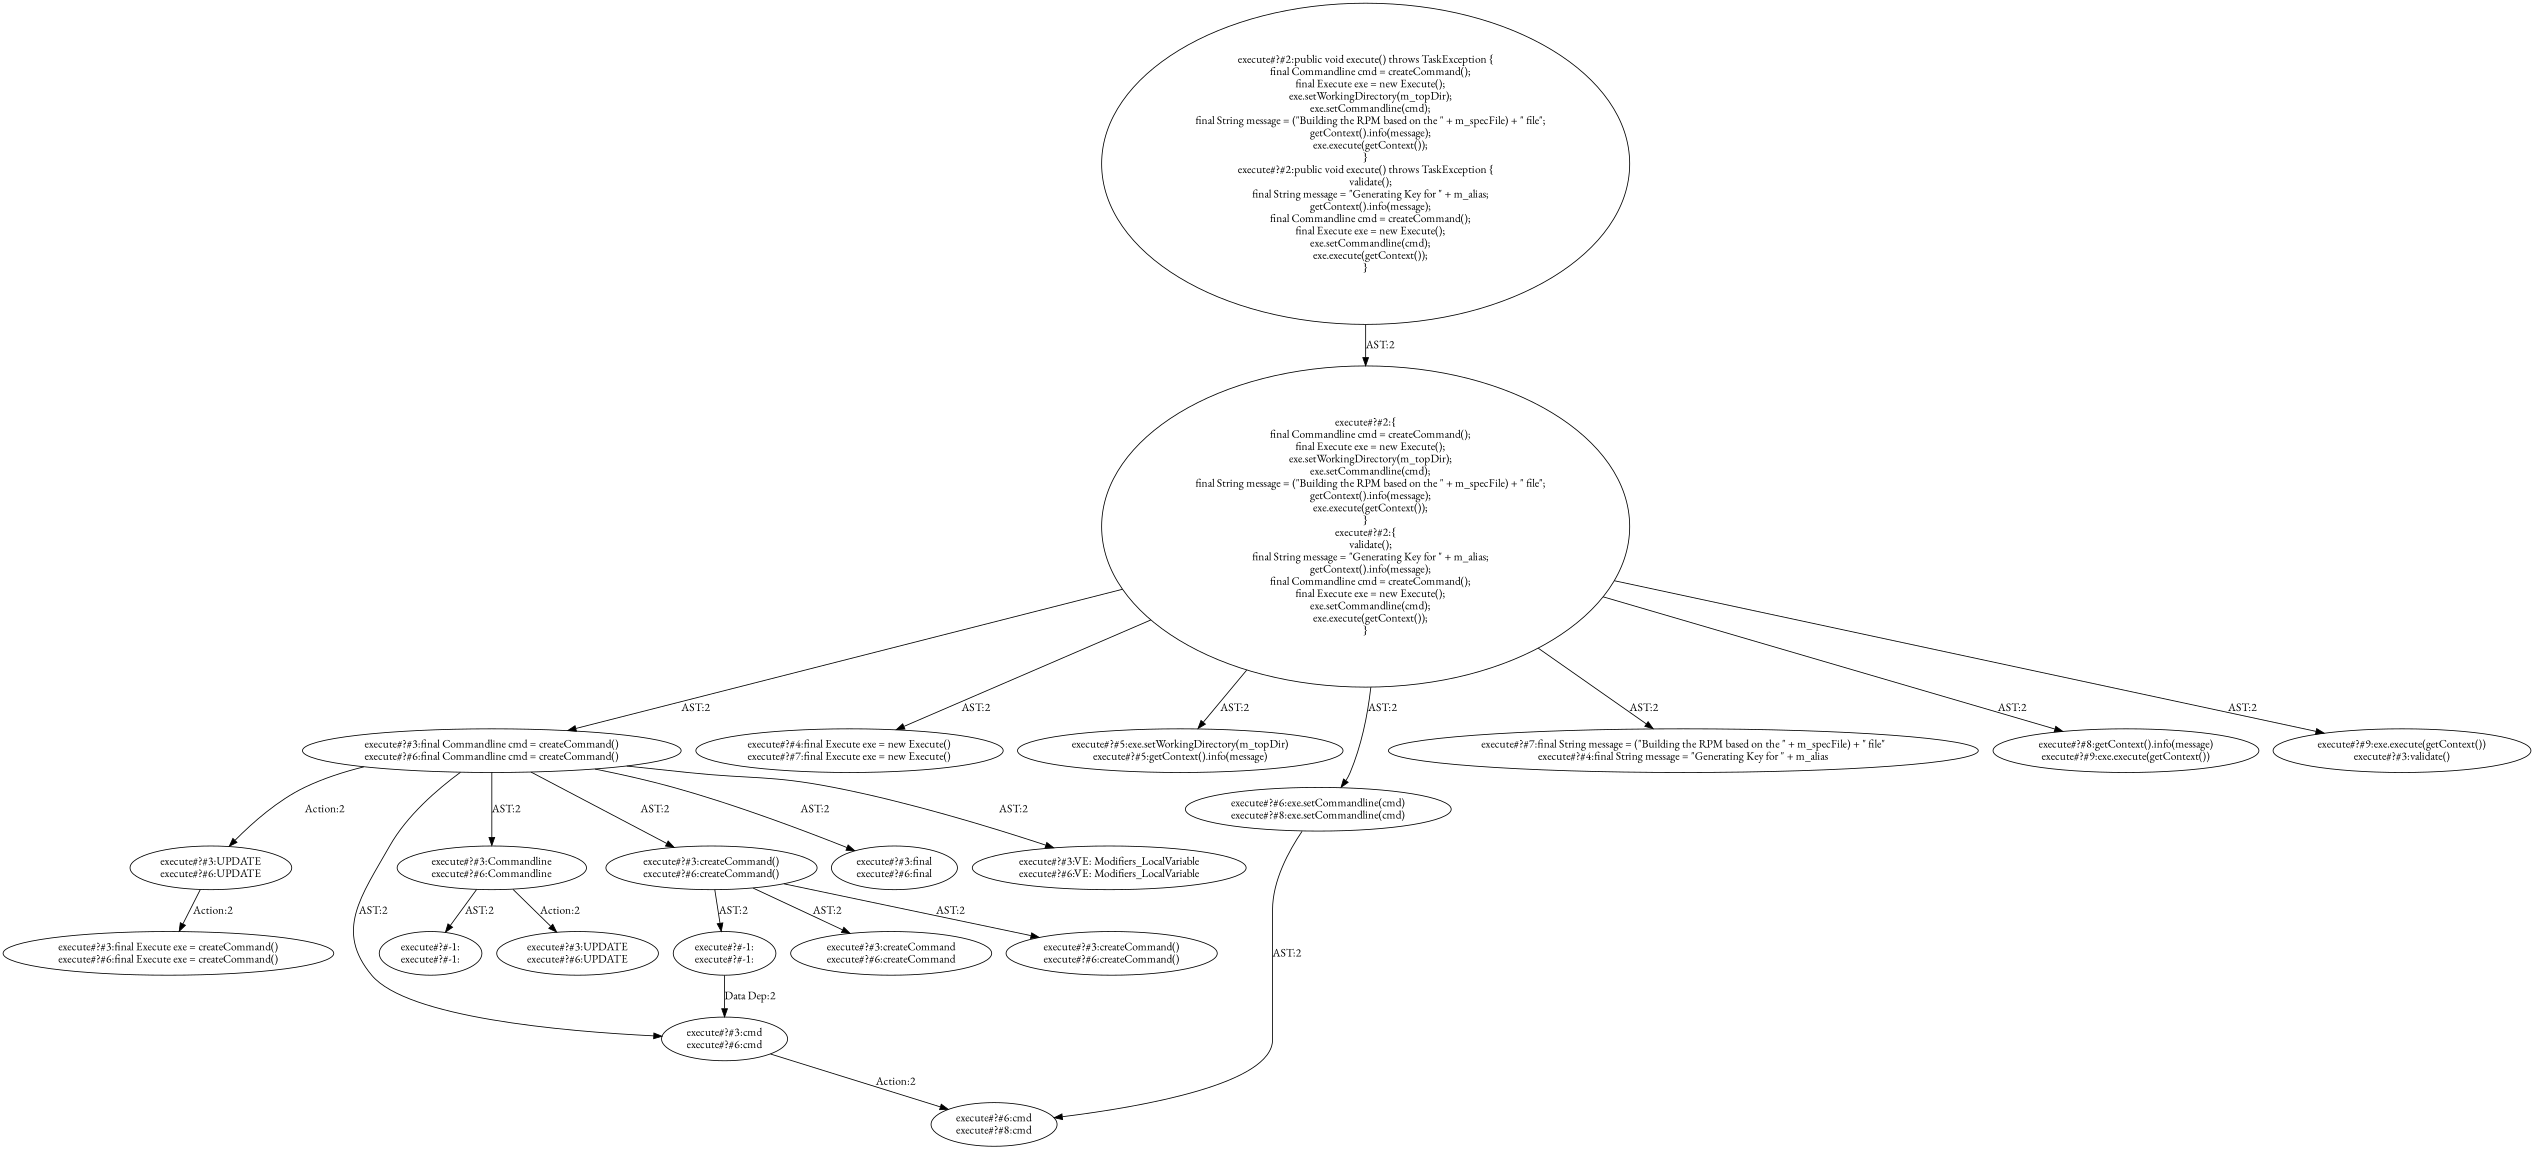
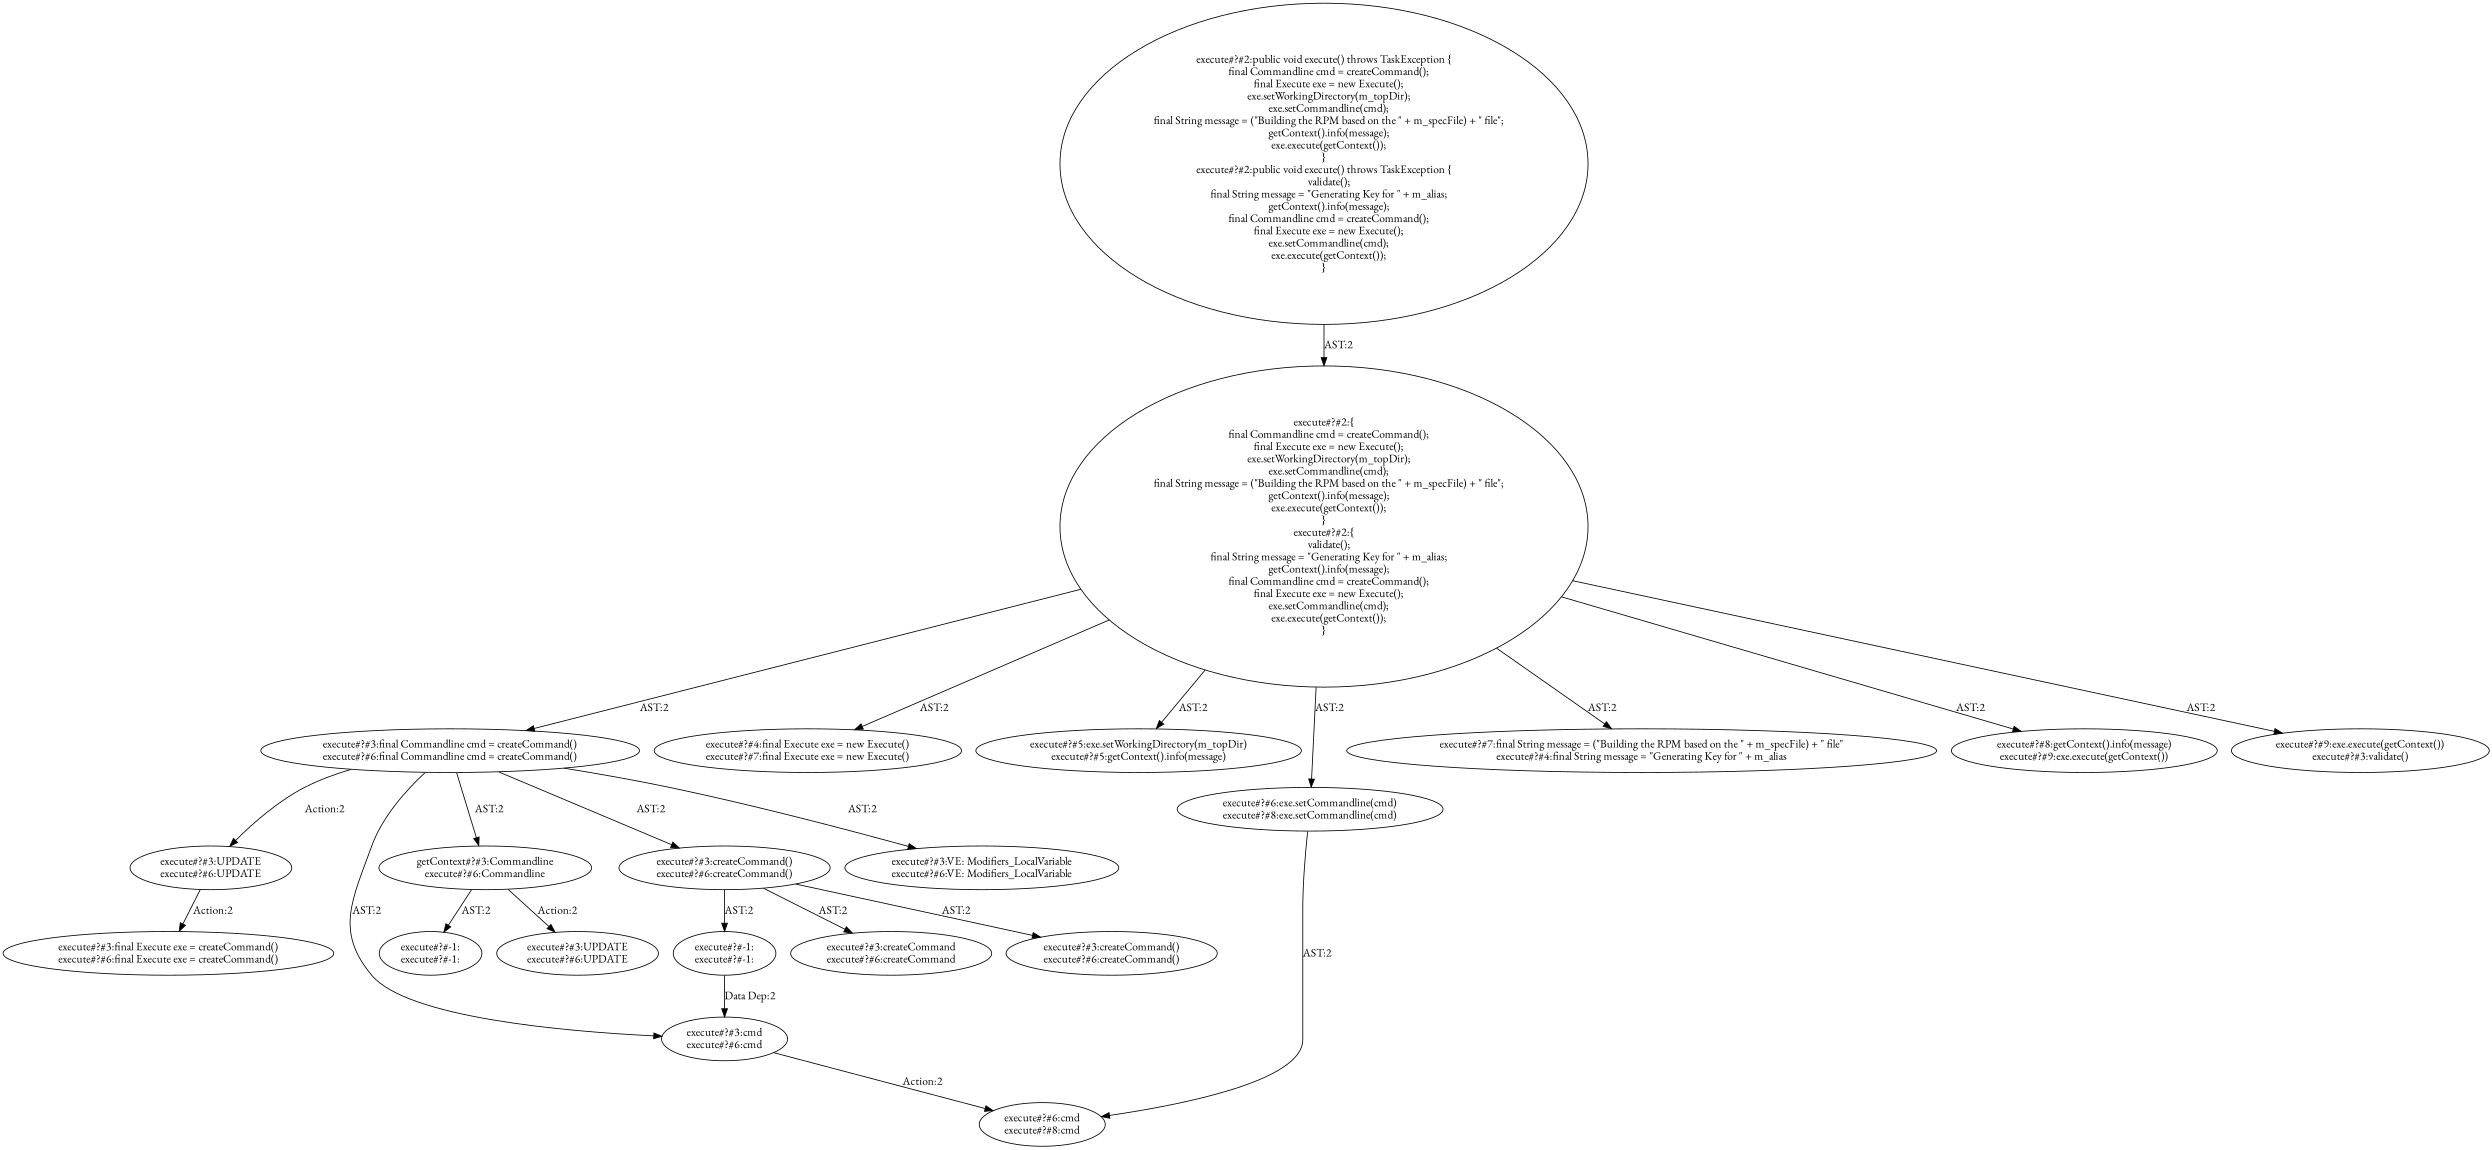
(492, 868) -> (485, 868)
(894, 868) -> none
